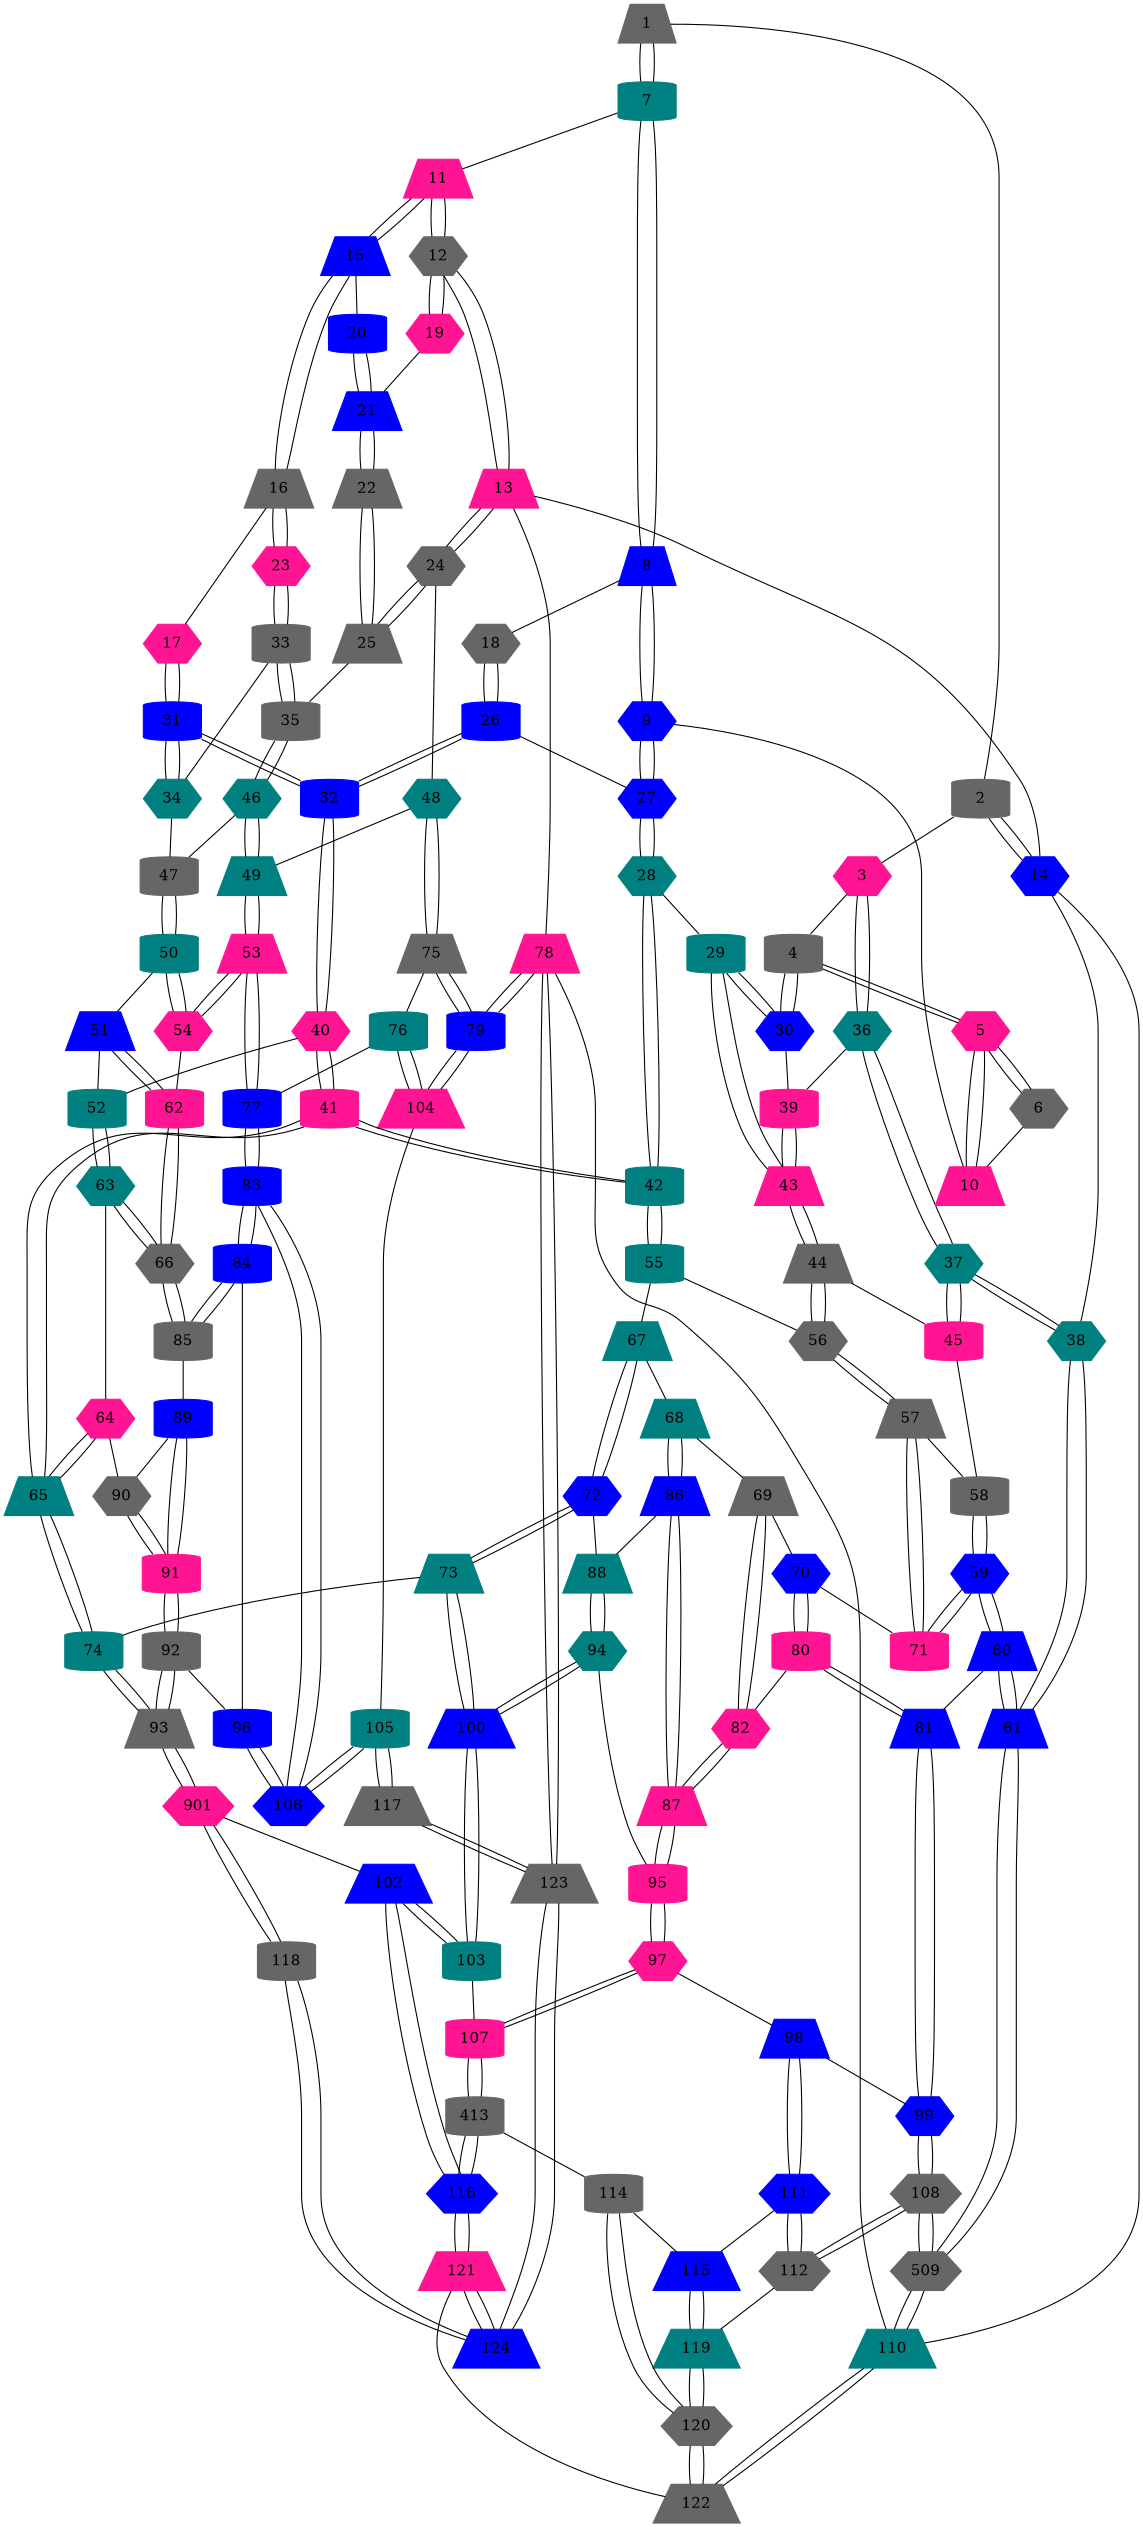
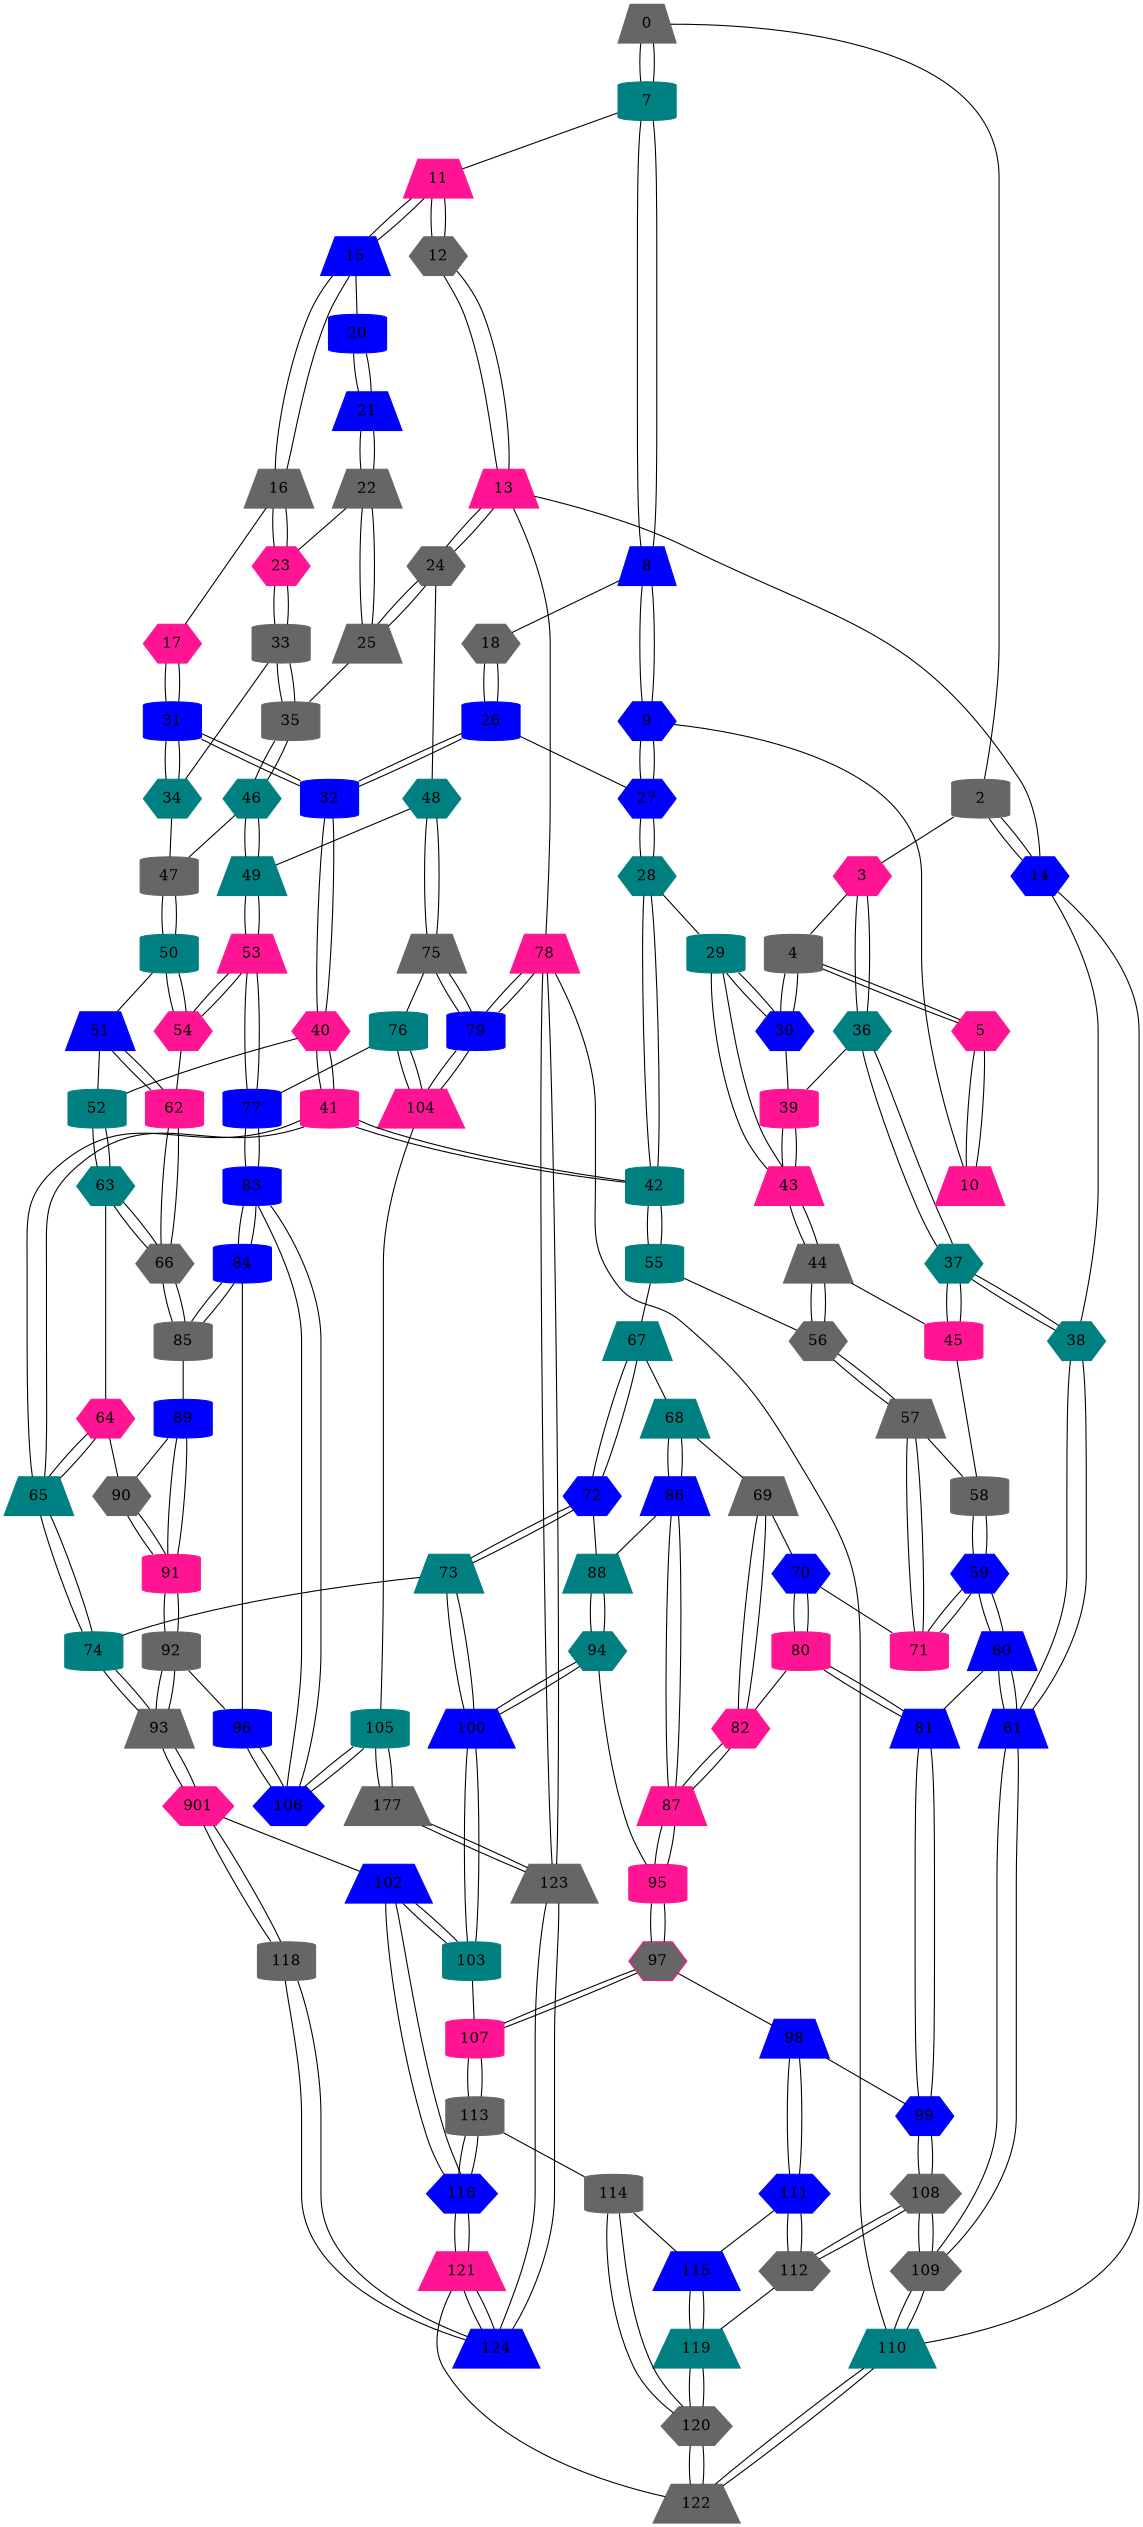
(647, 24) -> (647, 24)
(435, 334) -> none
none -> (322, 529)
(1039, 1109) -> none
(388, 1806) -> (388, 1806)
(658, 1961) -> (658, 1961)
(475, 2116) -> (475, 2116)
(926, 2271) -> (926, 2271)
